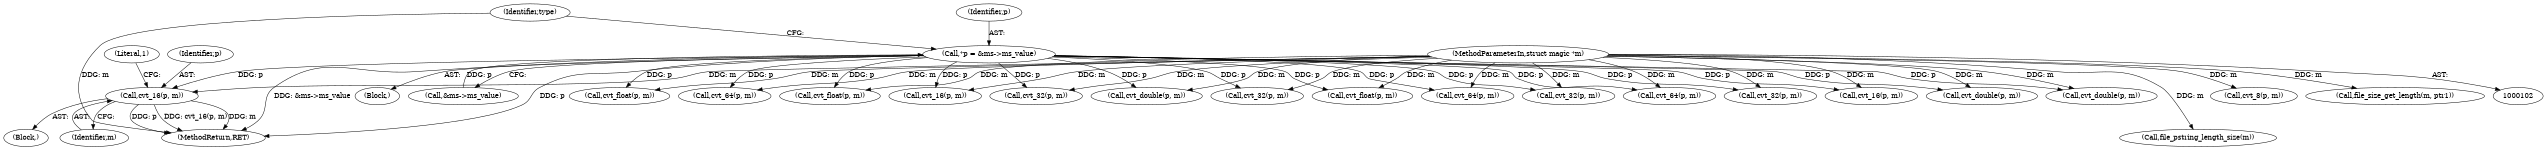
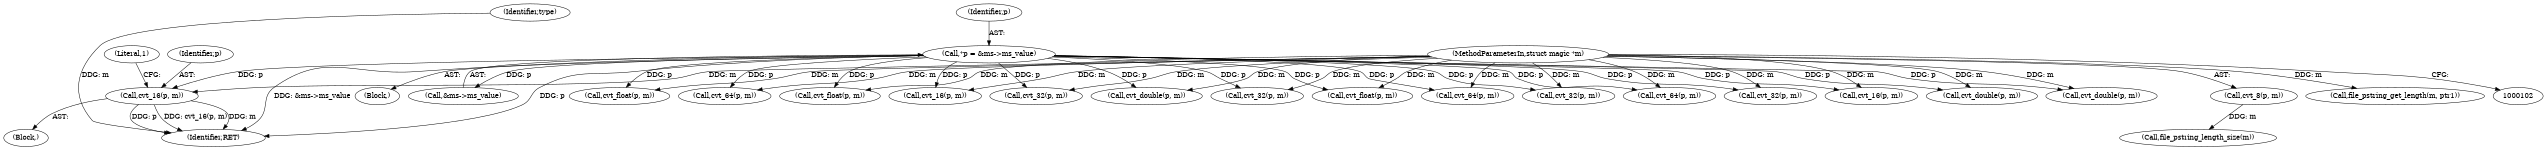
(749, 32) -> none
(1956, 64) -> (2228, 115)
(479, 75) -> (479, 75)
(519, 75) -> (519, 75)
(2223, 75) -> (2223, 75)
(2441, 75) -> (2441, 75)
(2395, 96) -> (2395, 96)
(94, 138) -> none
(213, 138) -> (213, 138)
